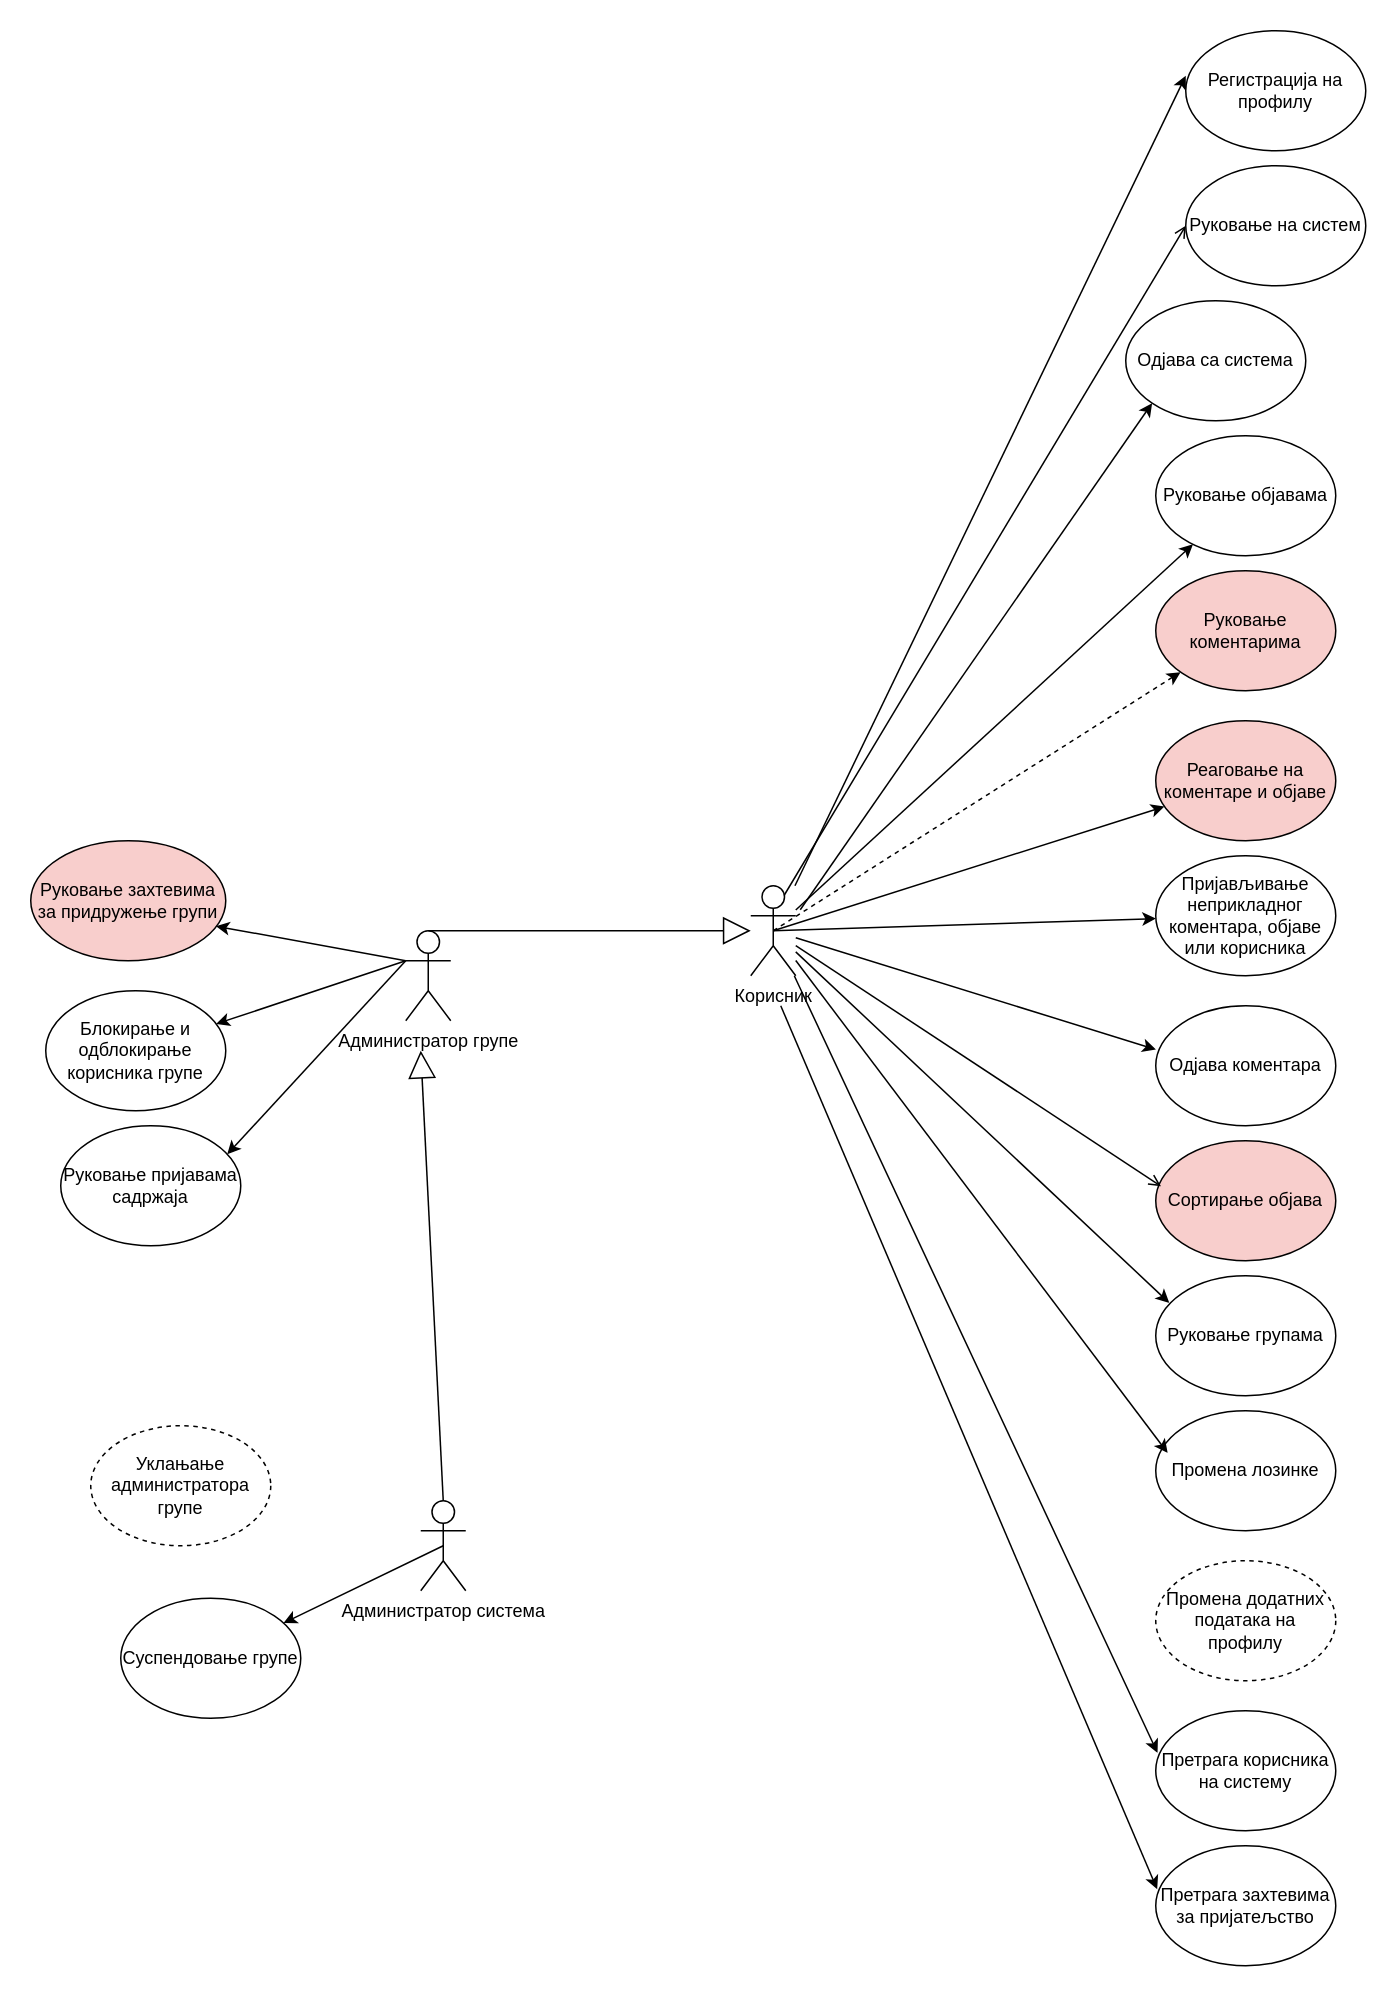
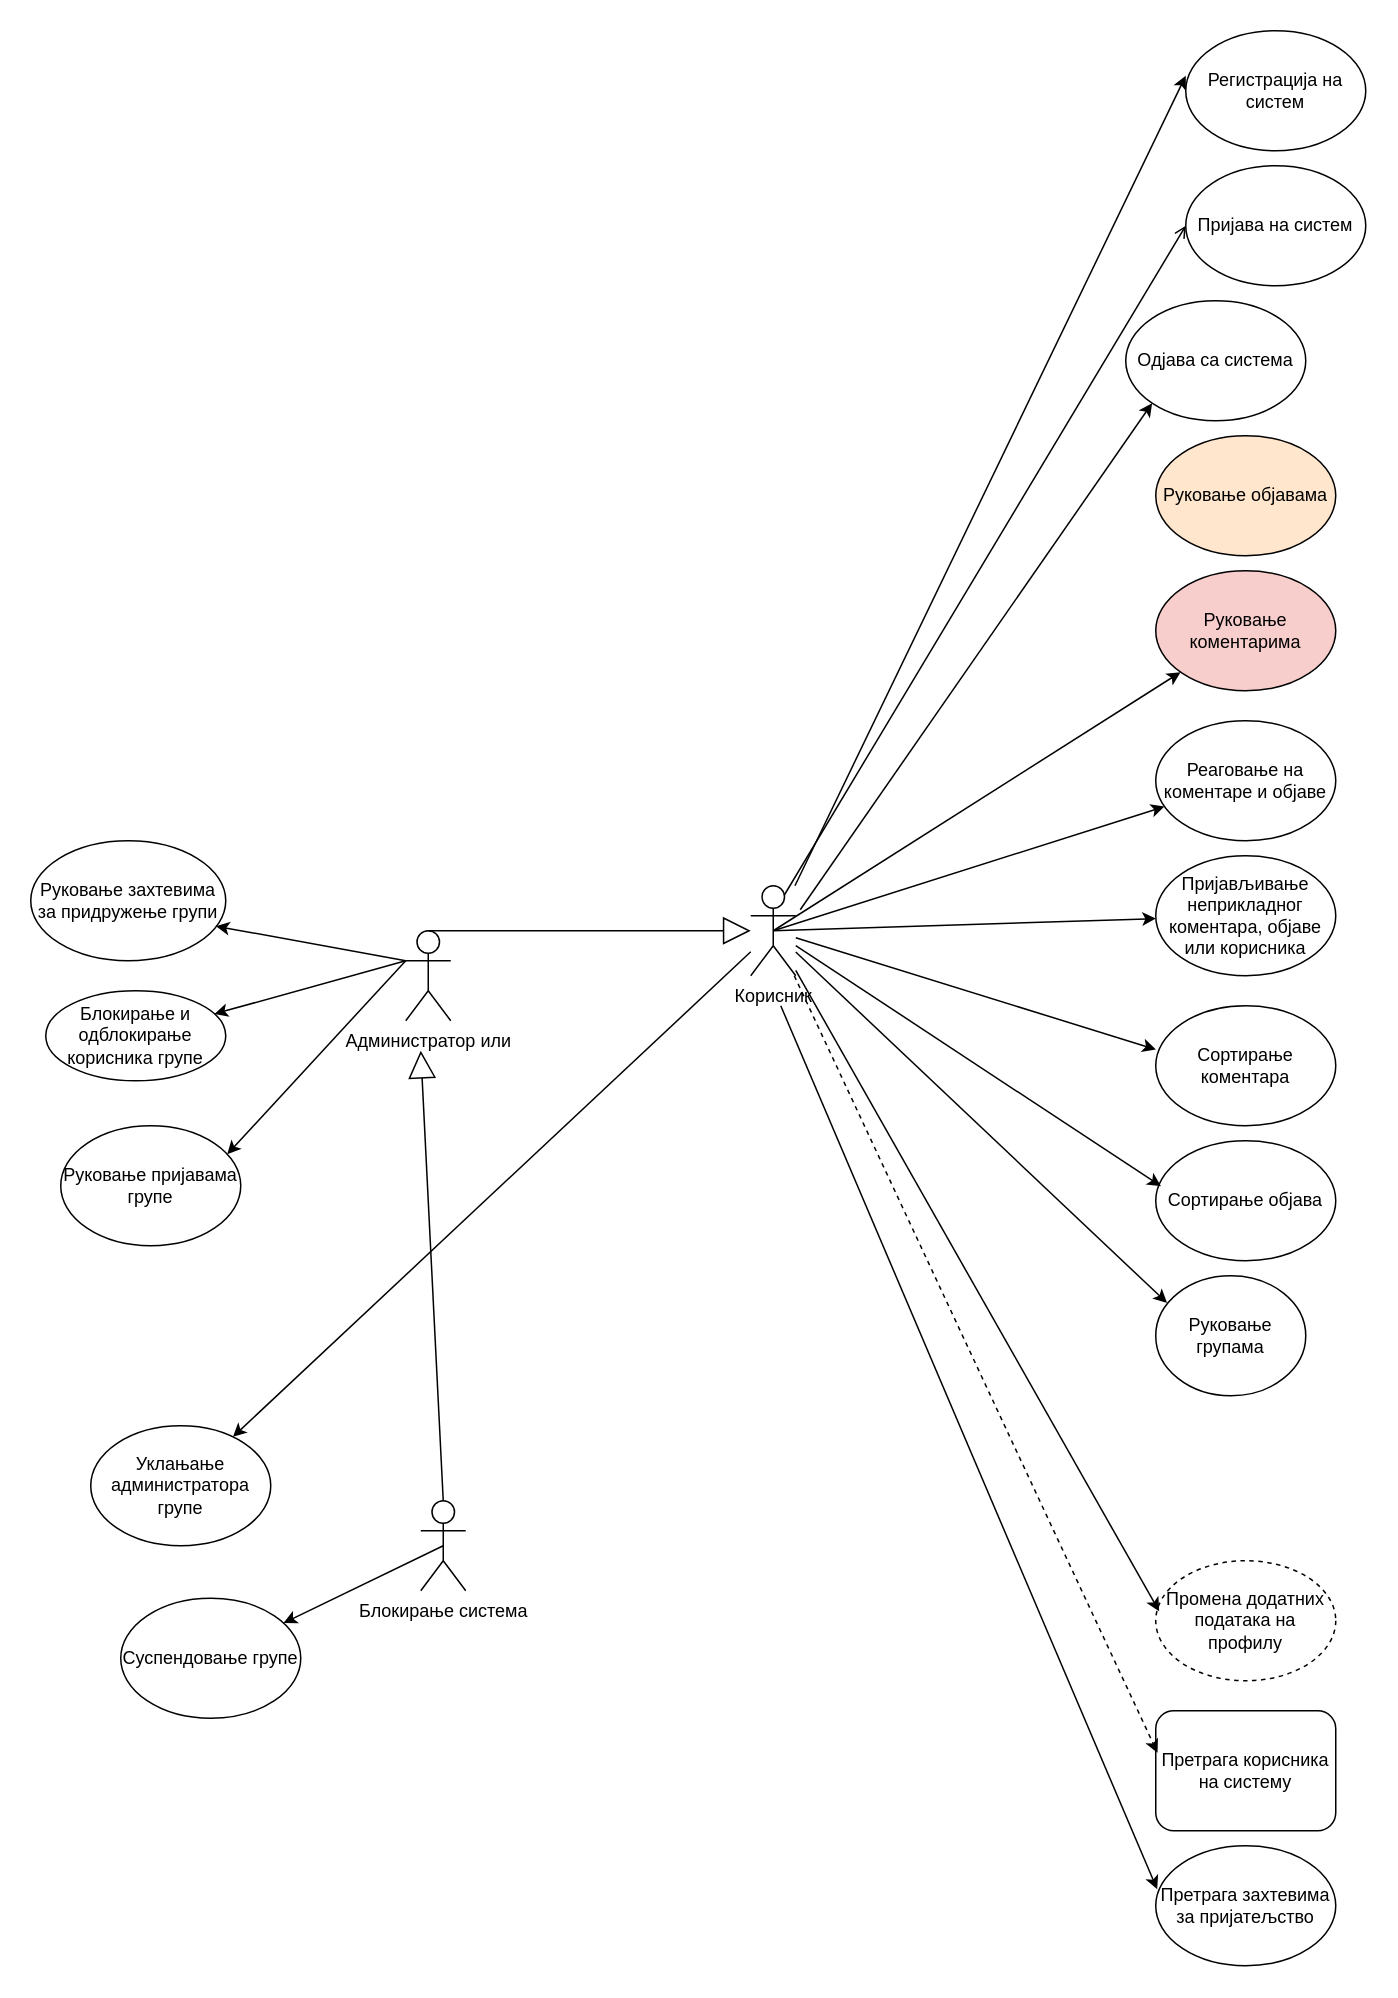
(1276, 91) -> (1276, 91)
(1276, 226) -> (1276, 226)
(1246, 496) -> (1246, 496)
(999, 723) -> (496, 1191)
(1246, 781) -> (1246, 781)
(984, 797) -> (984, 797)
(128, 901) -> (128, 901)
(429, 1042) -> (429, 1042)
(136, 1051) -> (136, 1036)
(1246, 1066) -> (1246, 1066)
(1153, 1181) -> (1151, 1180)
(151, 1186) -> (151, 1186)
(1246, 1201) -> (1246, 1201)
(979, 1202) -> none
none -> (975, 1286)
(1246, 1336) -> (1231, 1336)
(974, 1360) -> (974, 1360)
(1246, 1471) -> none
(181, 1486) -> (181, 1486)
(444, 1612) -> (444, 1612)
(1246, 1771) -> (1246, 1771)
